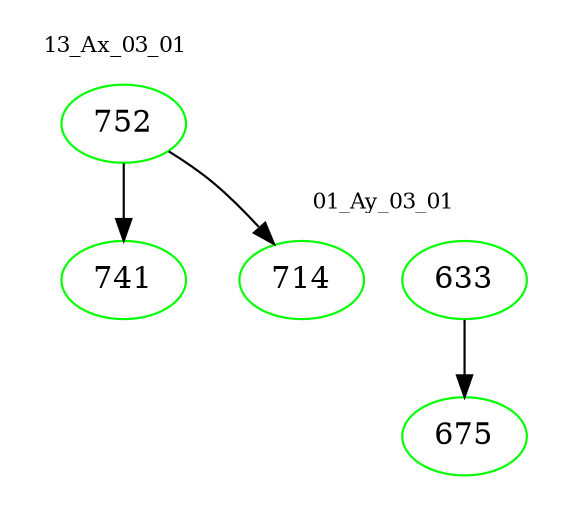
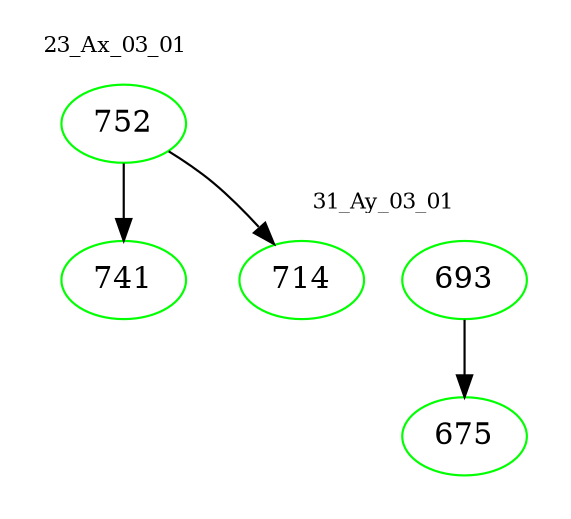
(115, 47) -> (115, 47)
(383, 203) -> (383, 203)
(465, 280) -> (465, 280)
